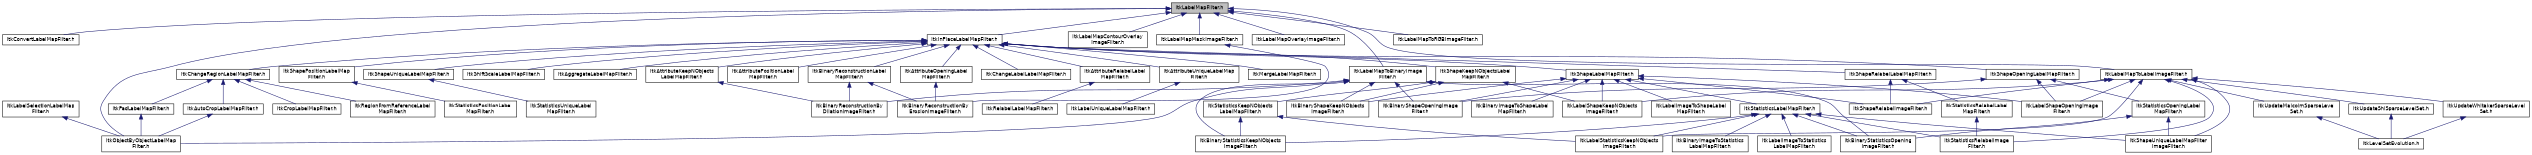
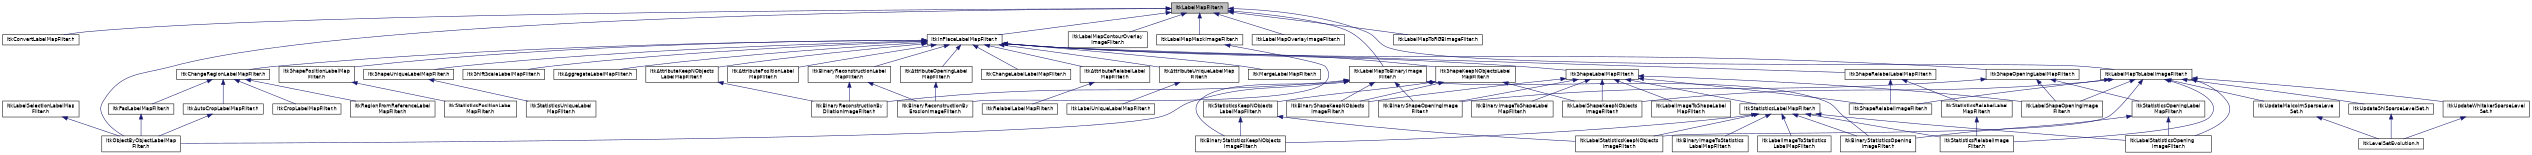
(2168, 144) -> (2168, 144)
